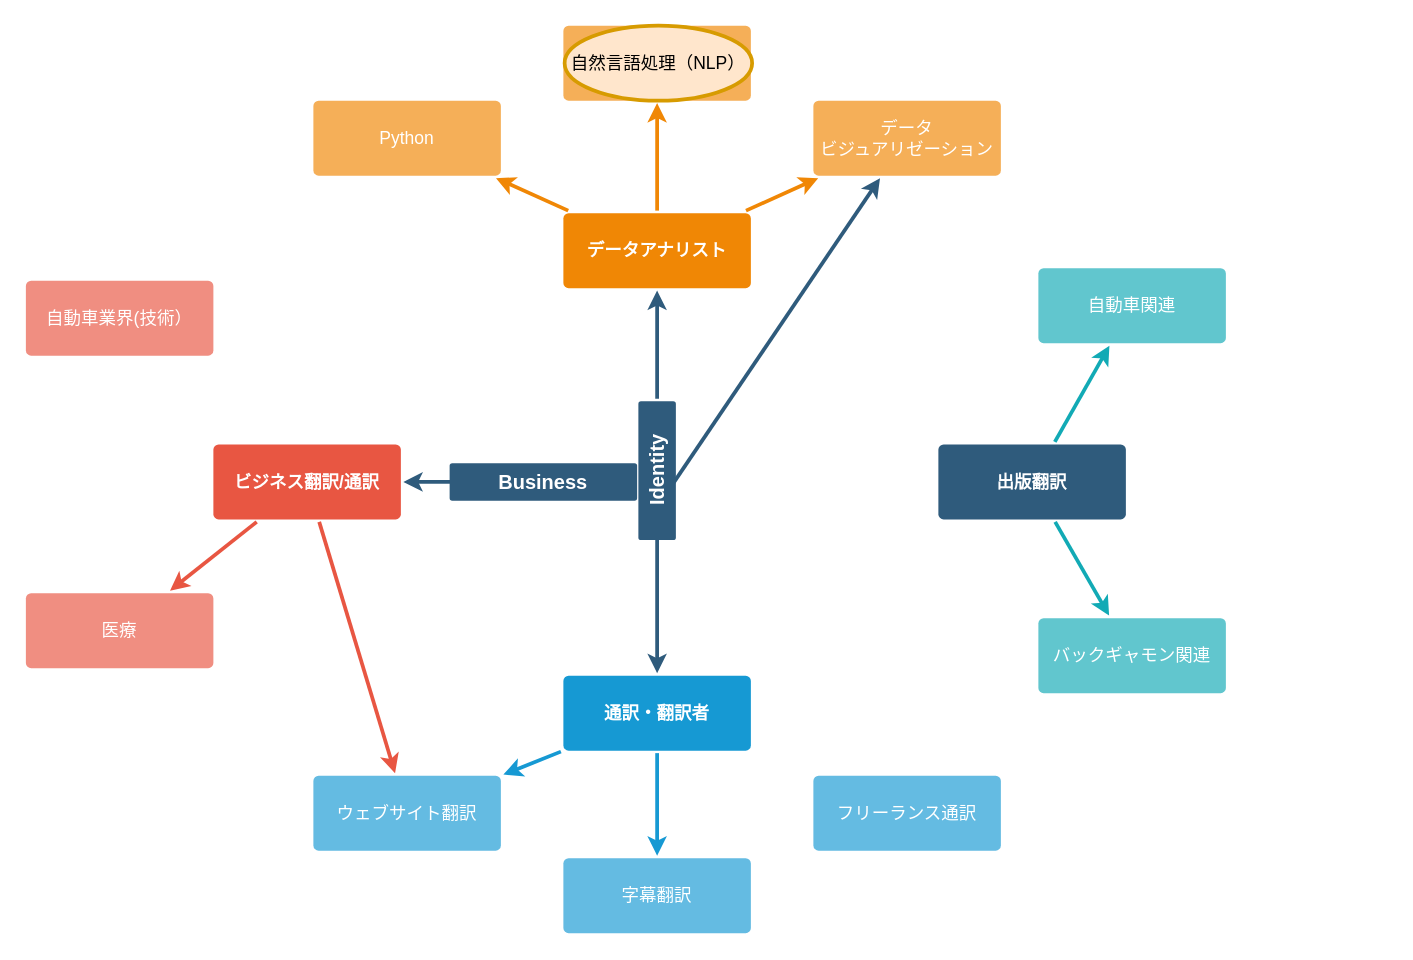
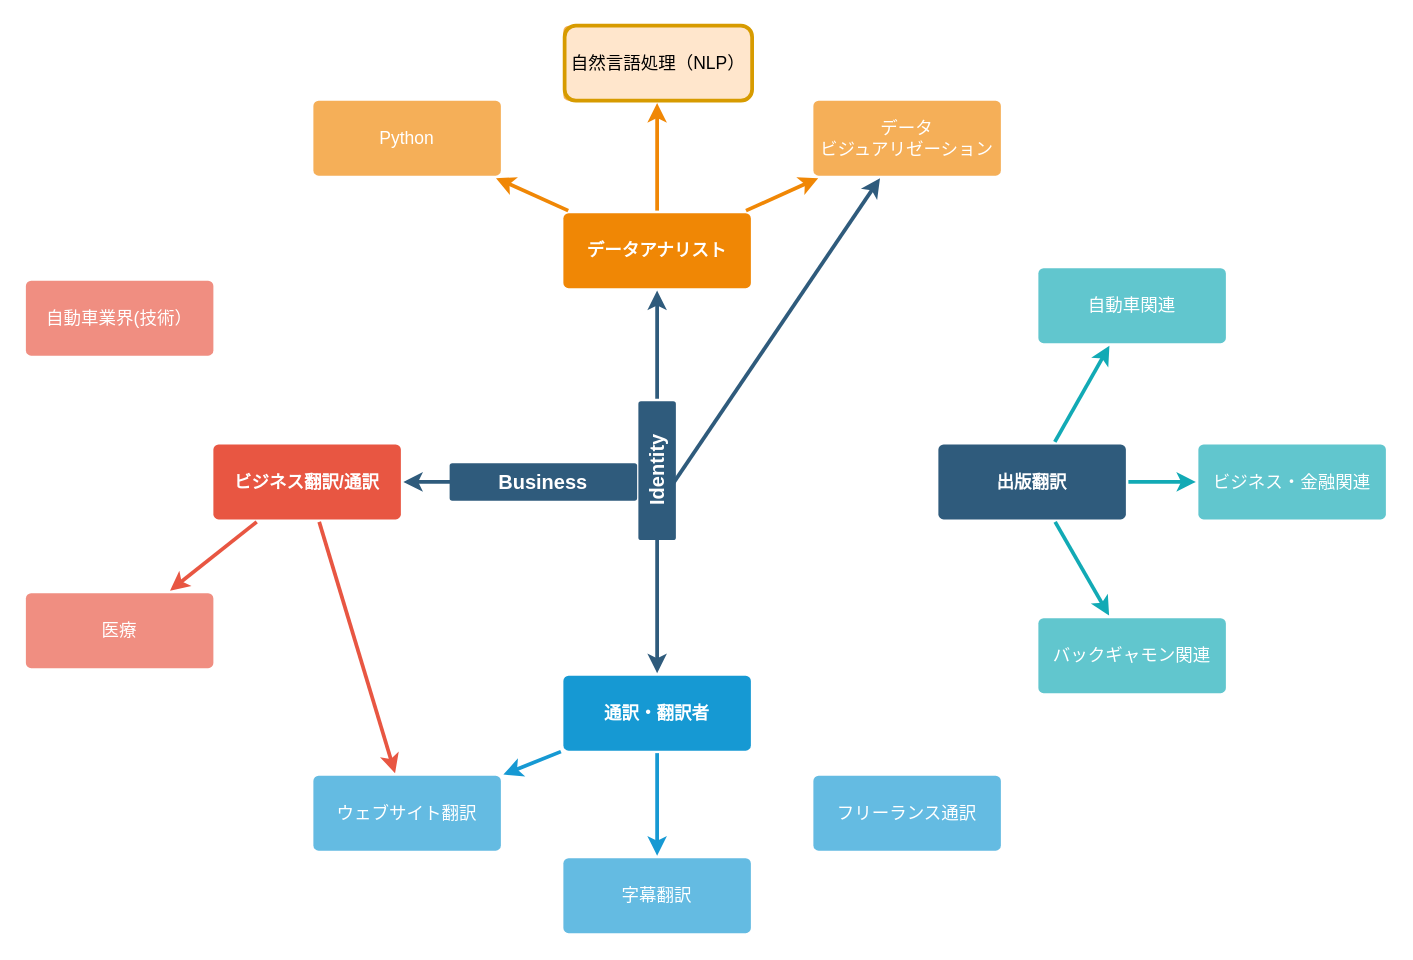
(658, 63) -> (658, 63)
none -> (1156, 482)
none -> (1292, 482)
